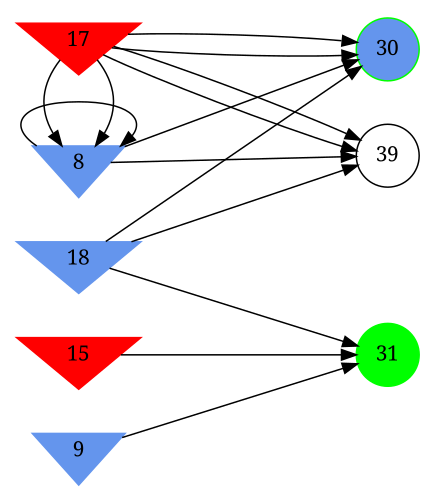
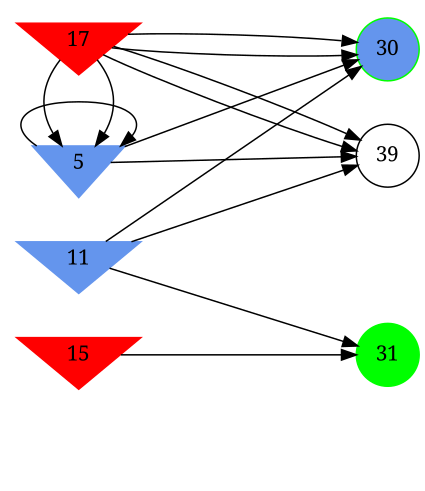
(79, 163) -> (79, 163)
(79, 259) -> (79, 259)
(79, 451) -> none
